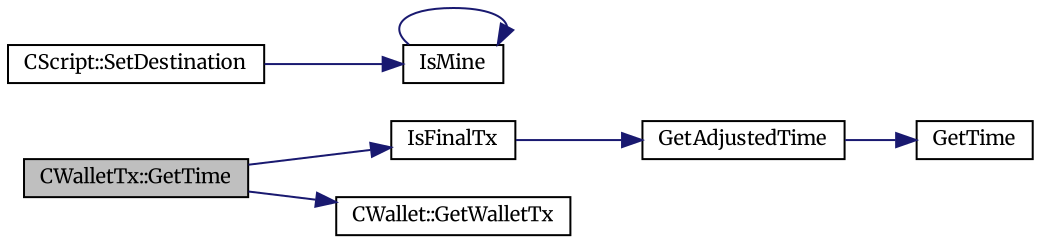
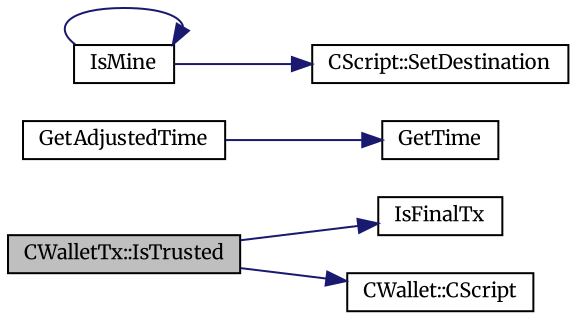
(323, 64) -> (233, 64)
(569, 140) -> none
(136, 178) -> (124, 254)
(453, 216) -> (440, 292)
